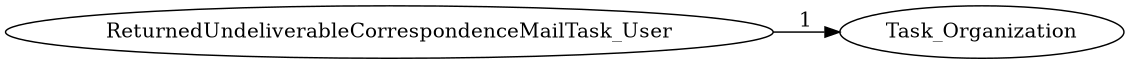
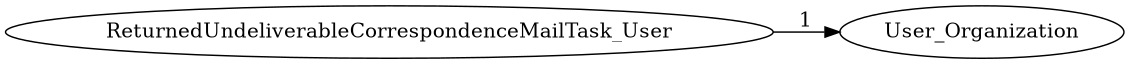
(982, 32) -> (982, 32)
